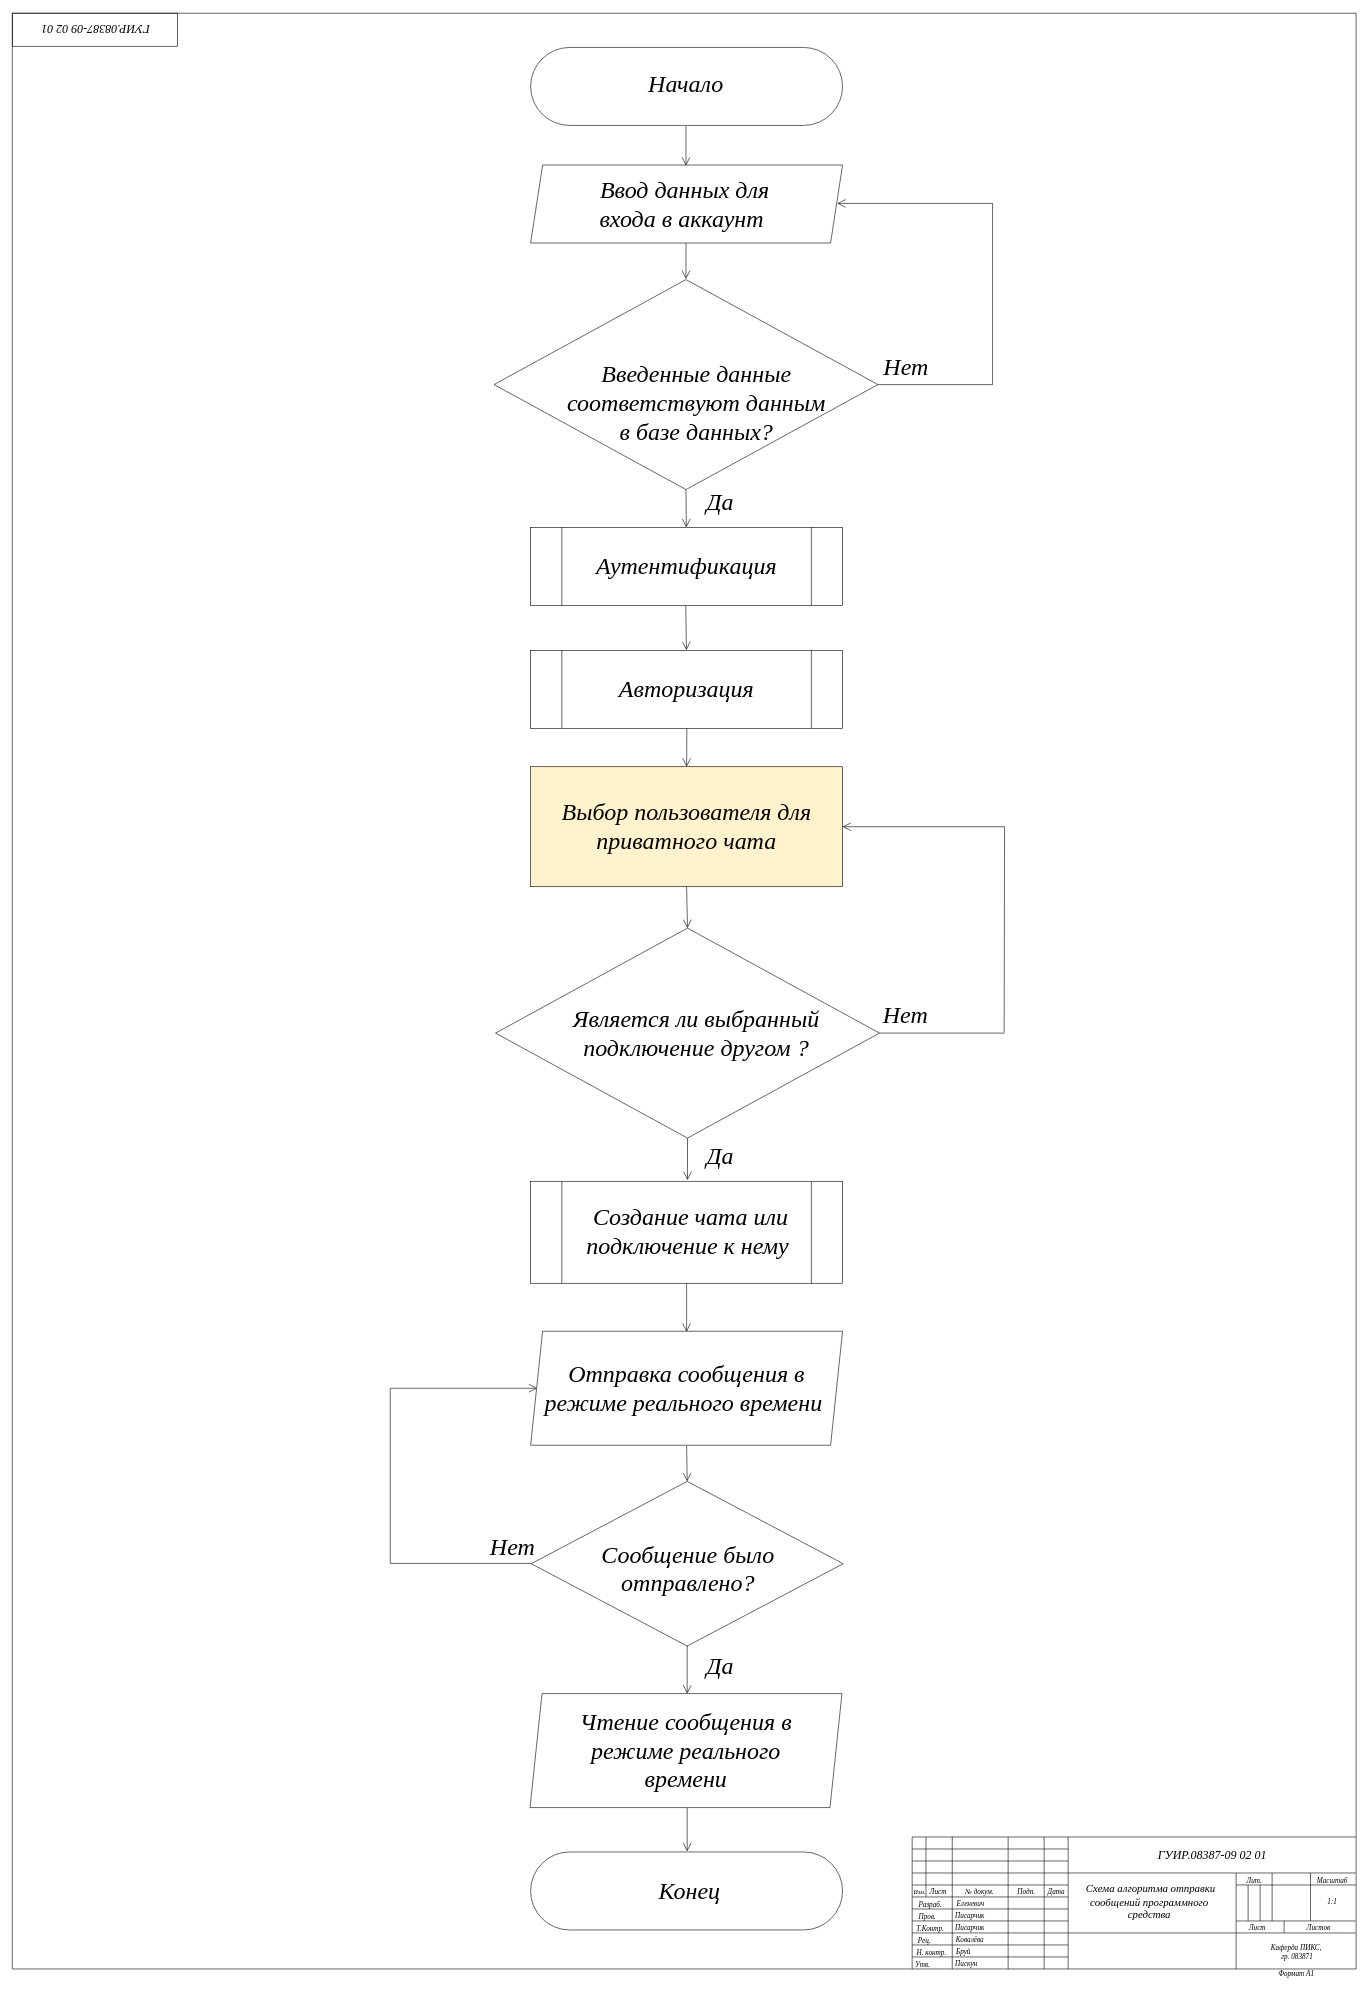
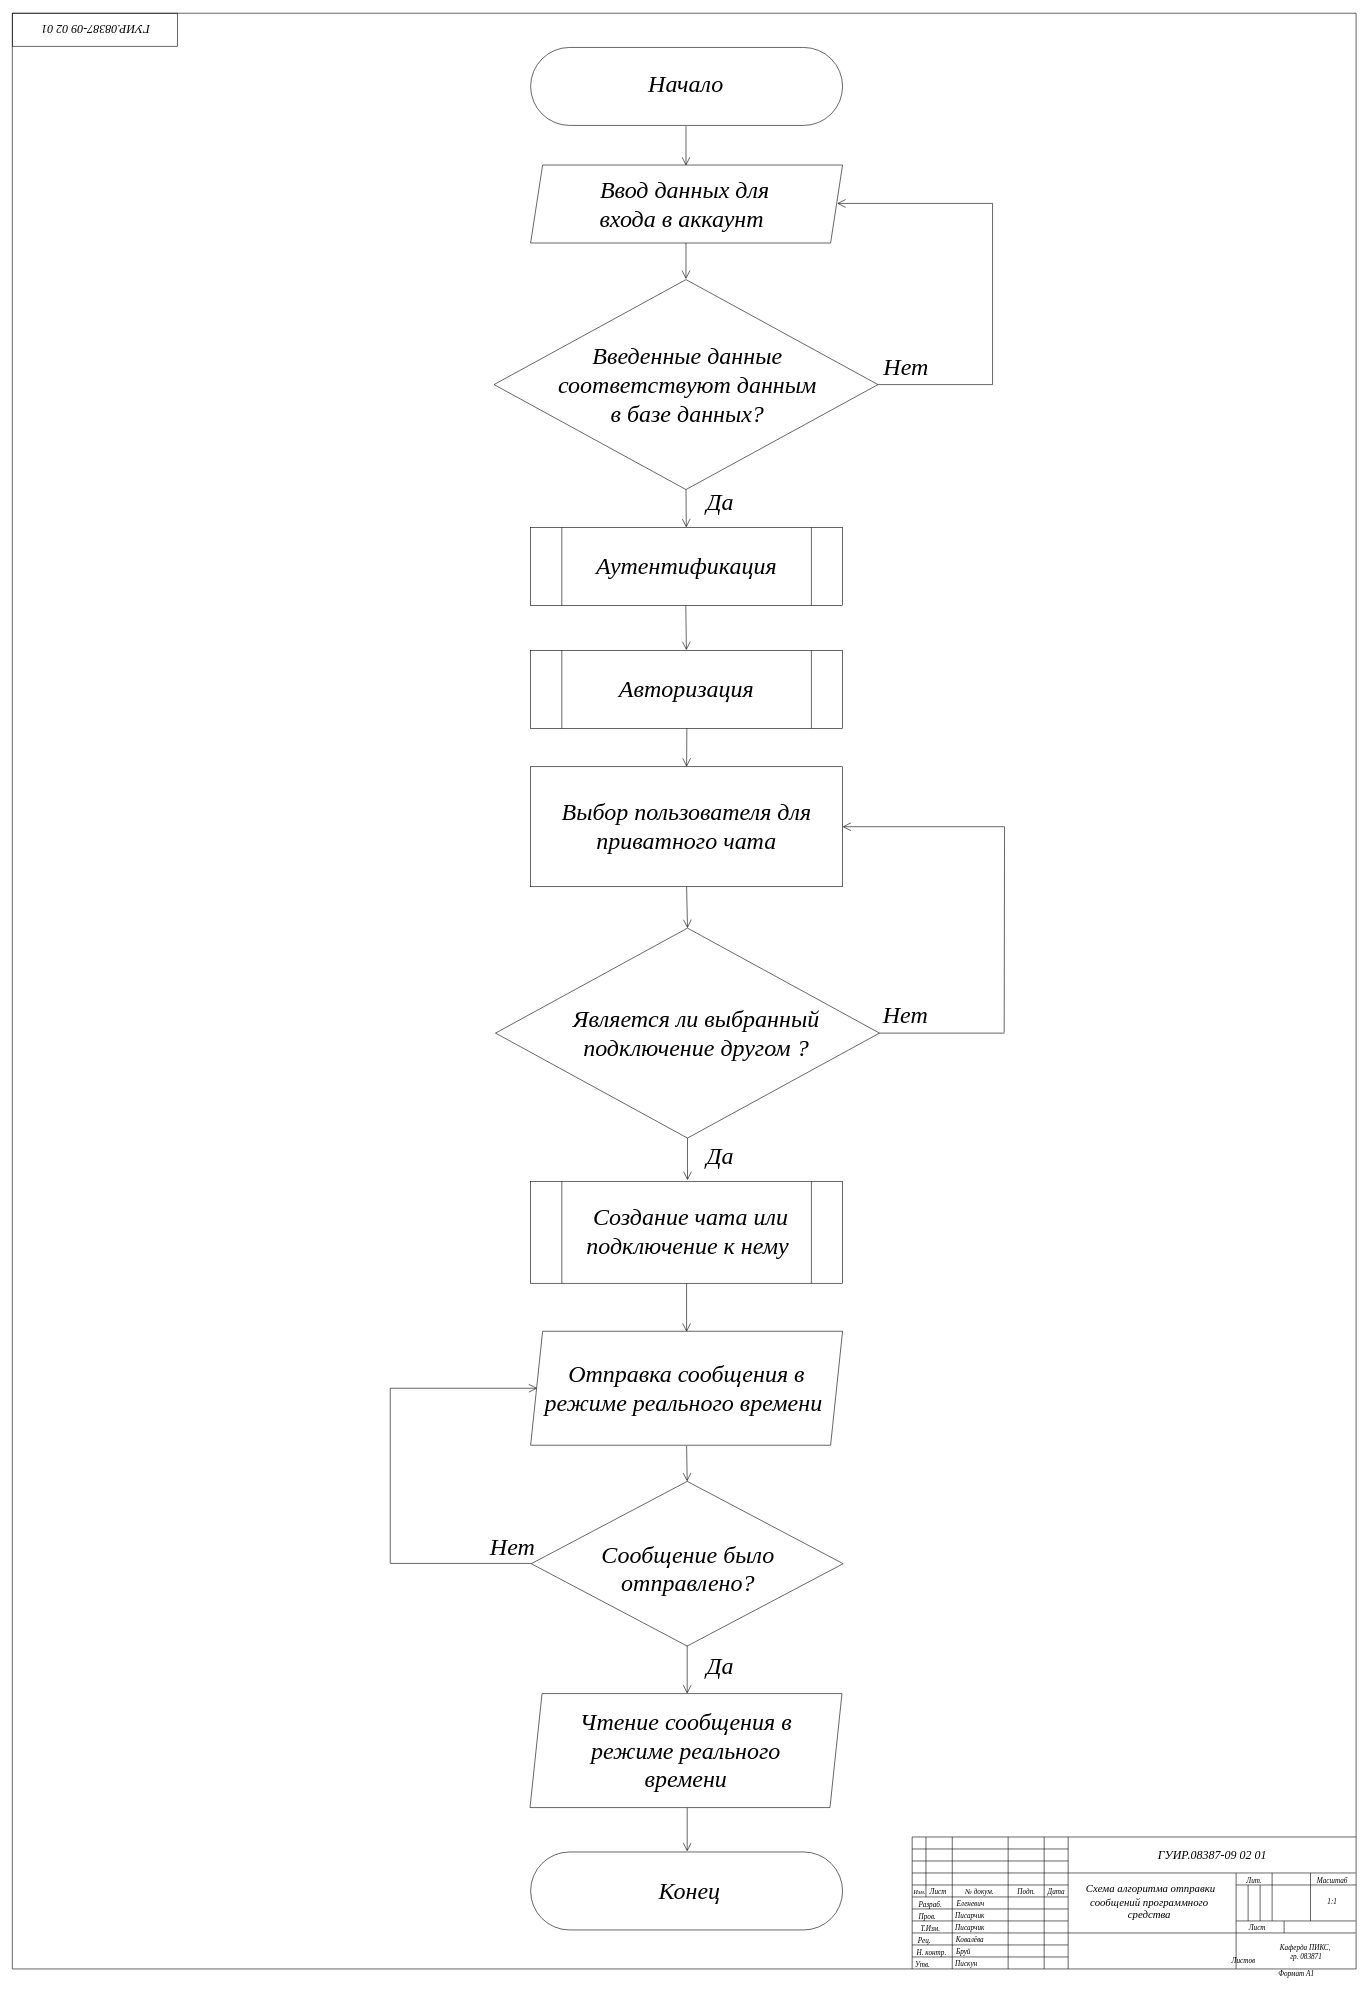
(697, 403) -> (688, 385)
(687, 827) -> (687, 827)
(1319, 1928) -> (1244, 1961)
(931, 1929) -> (931, 1929)
(1296, 1952) -> (1305, 1952)
